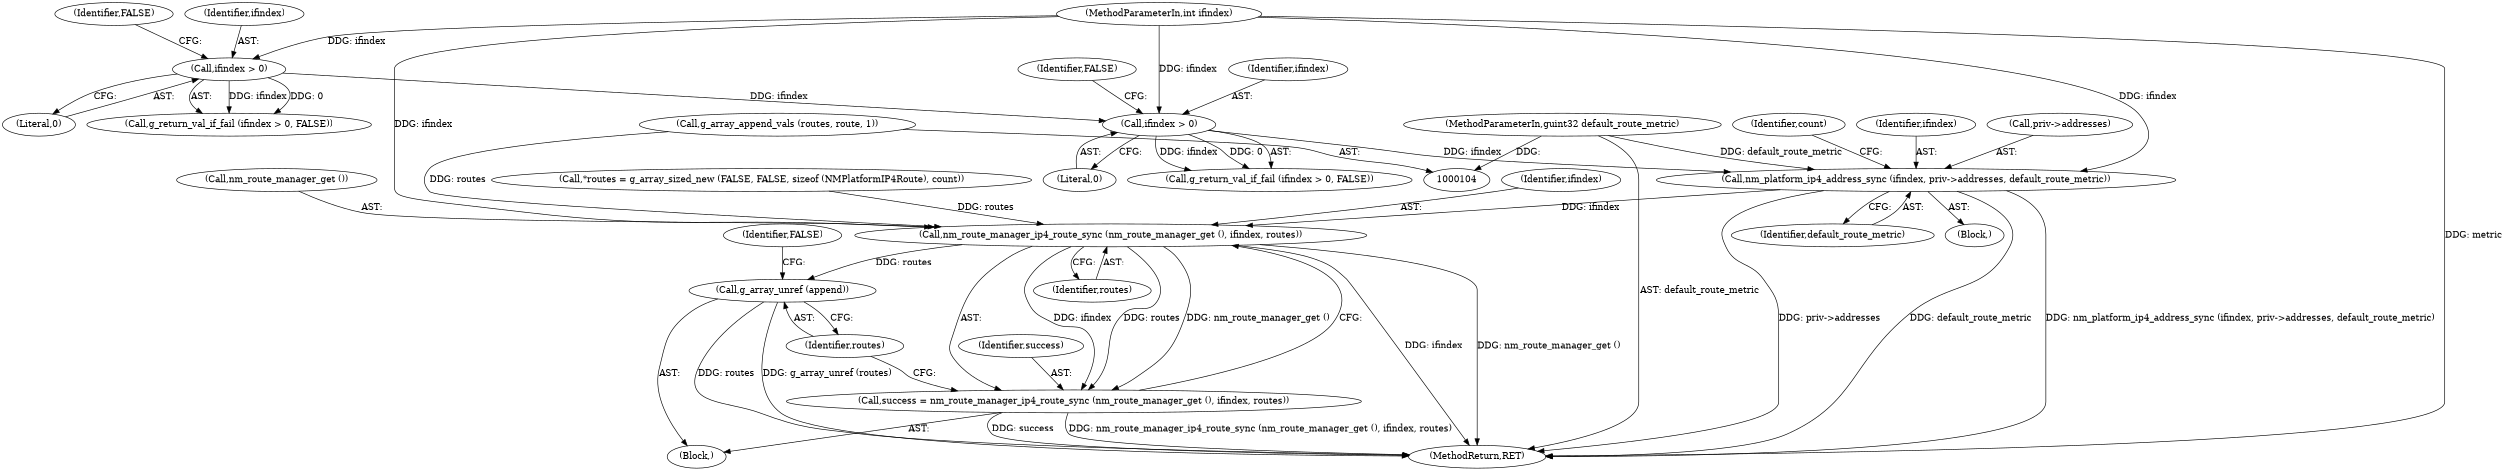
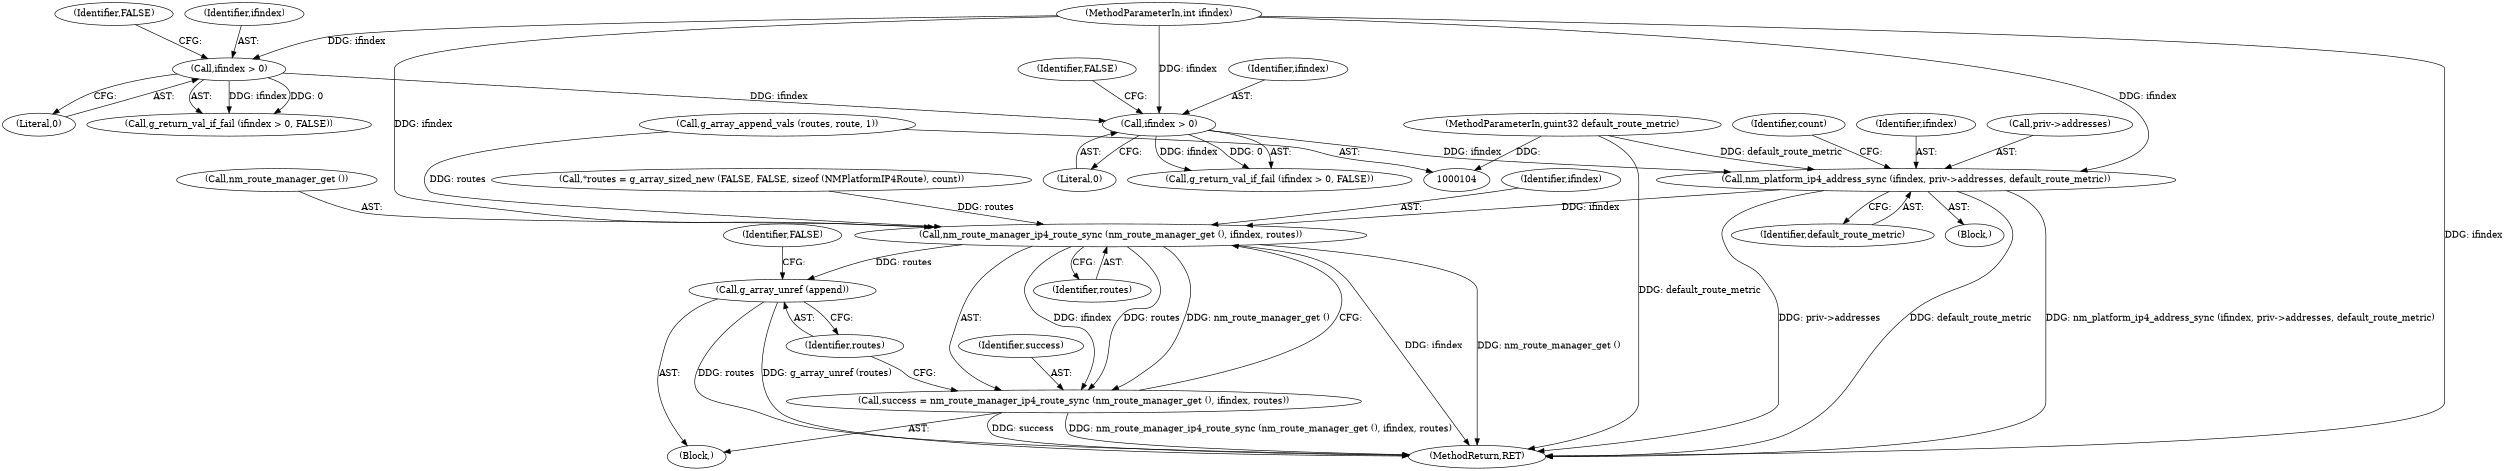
(2474, 235) -> (2474, 235)
(1700, 291) -> (1700, 291)
